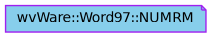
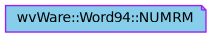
(106, 19) -> (106, 19)
